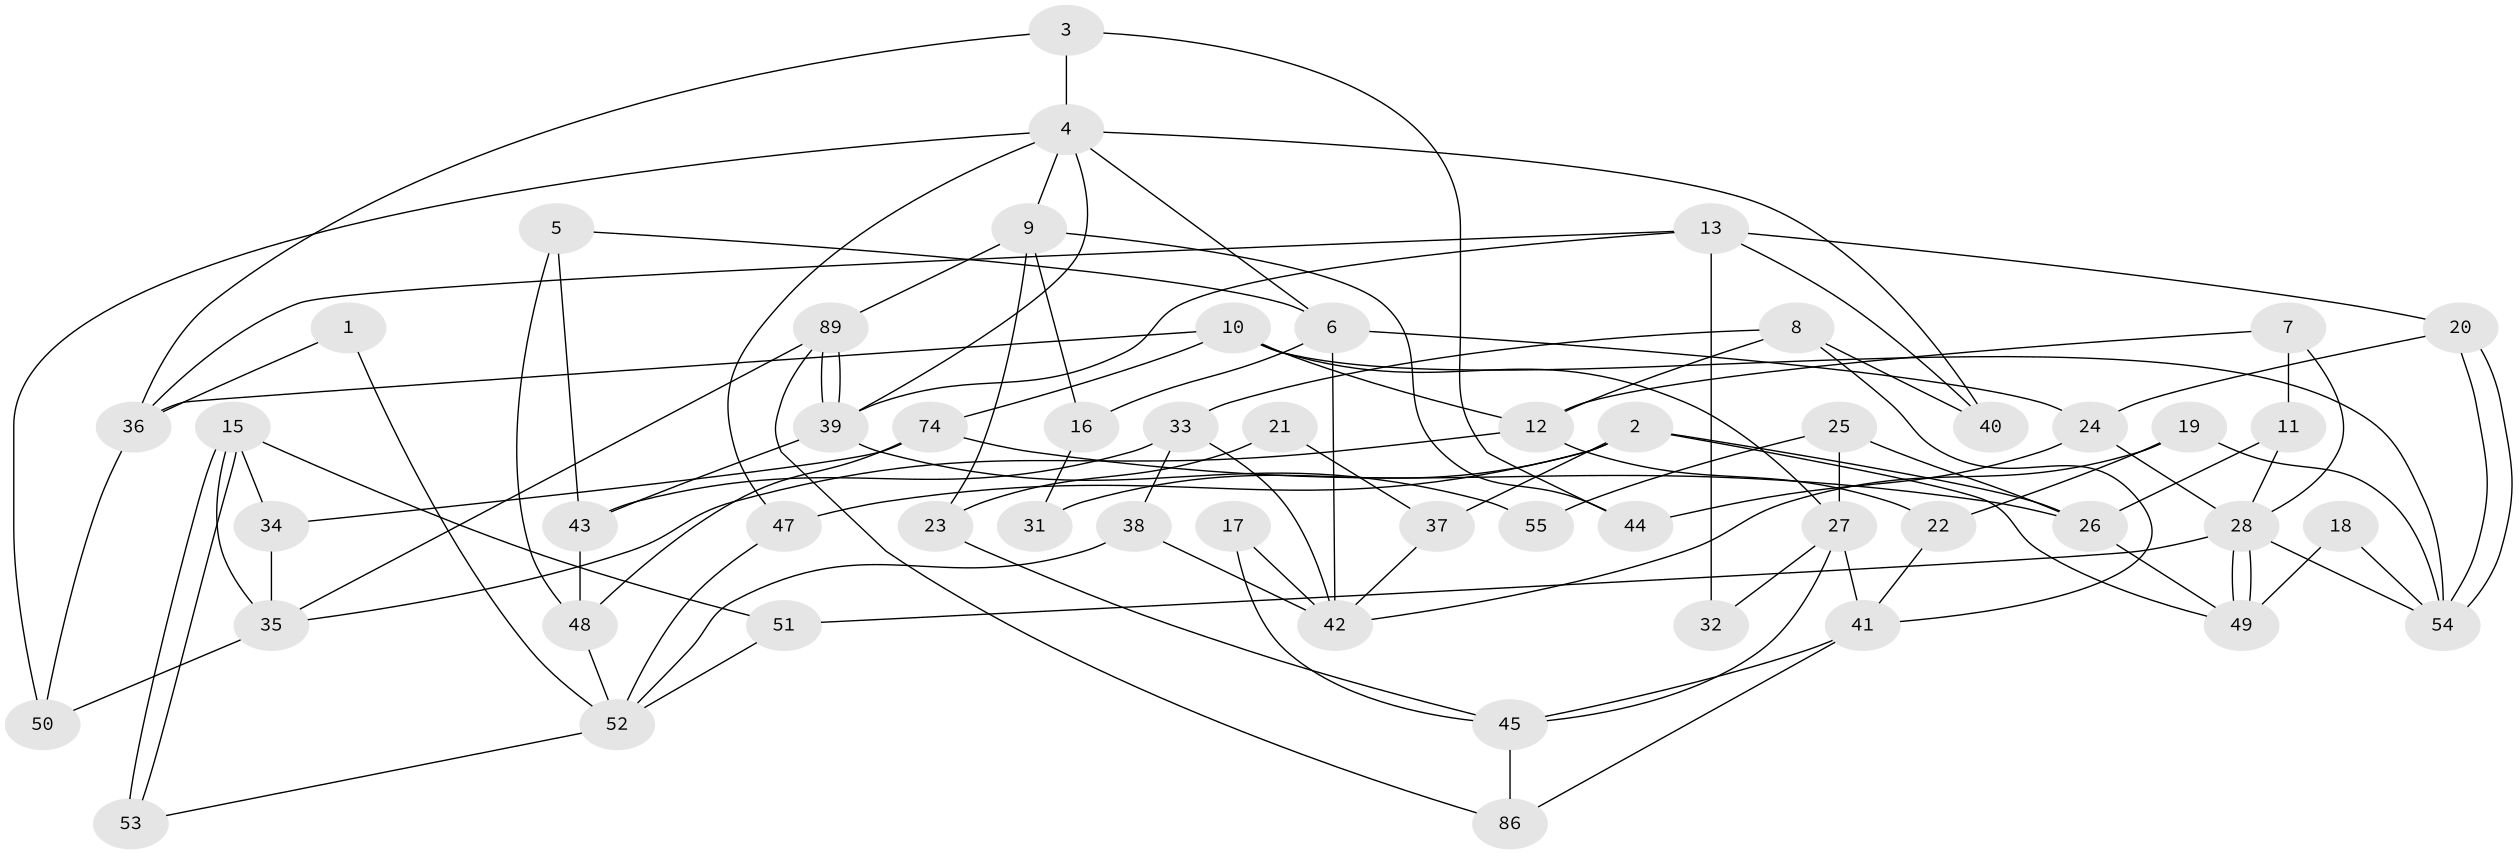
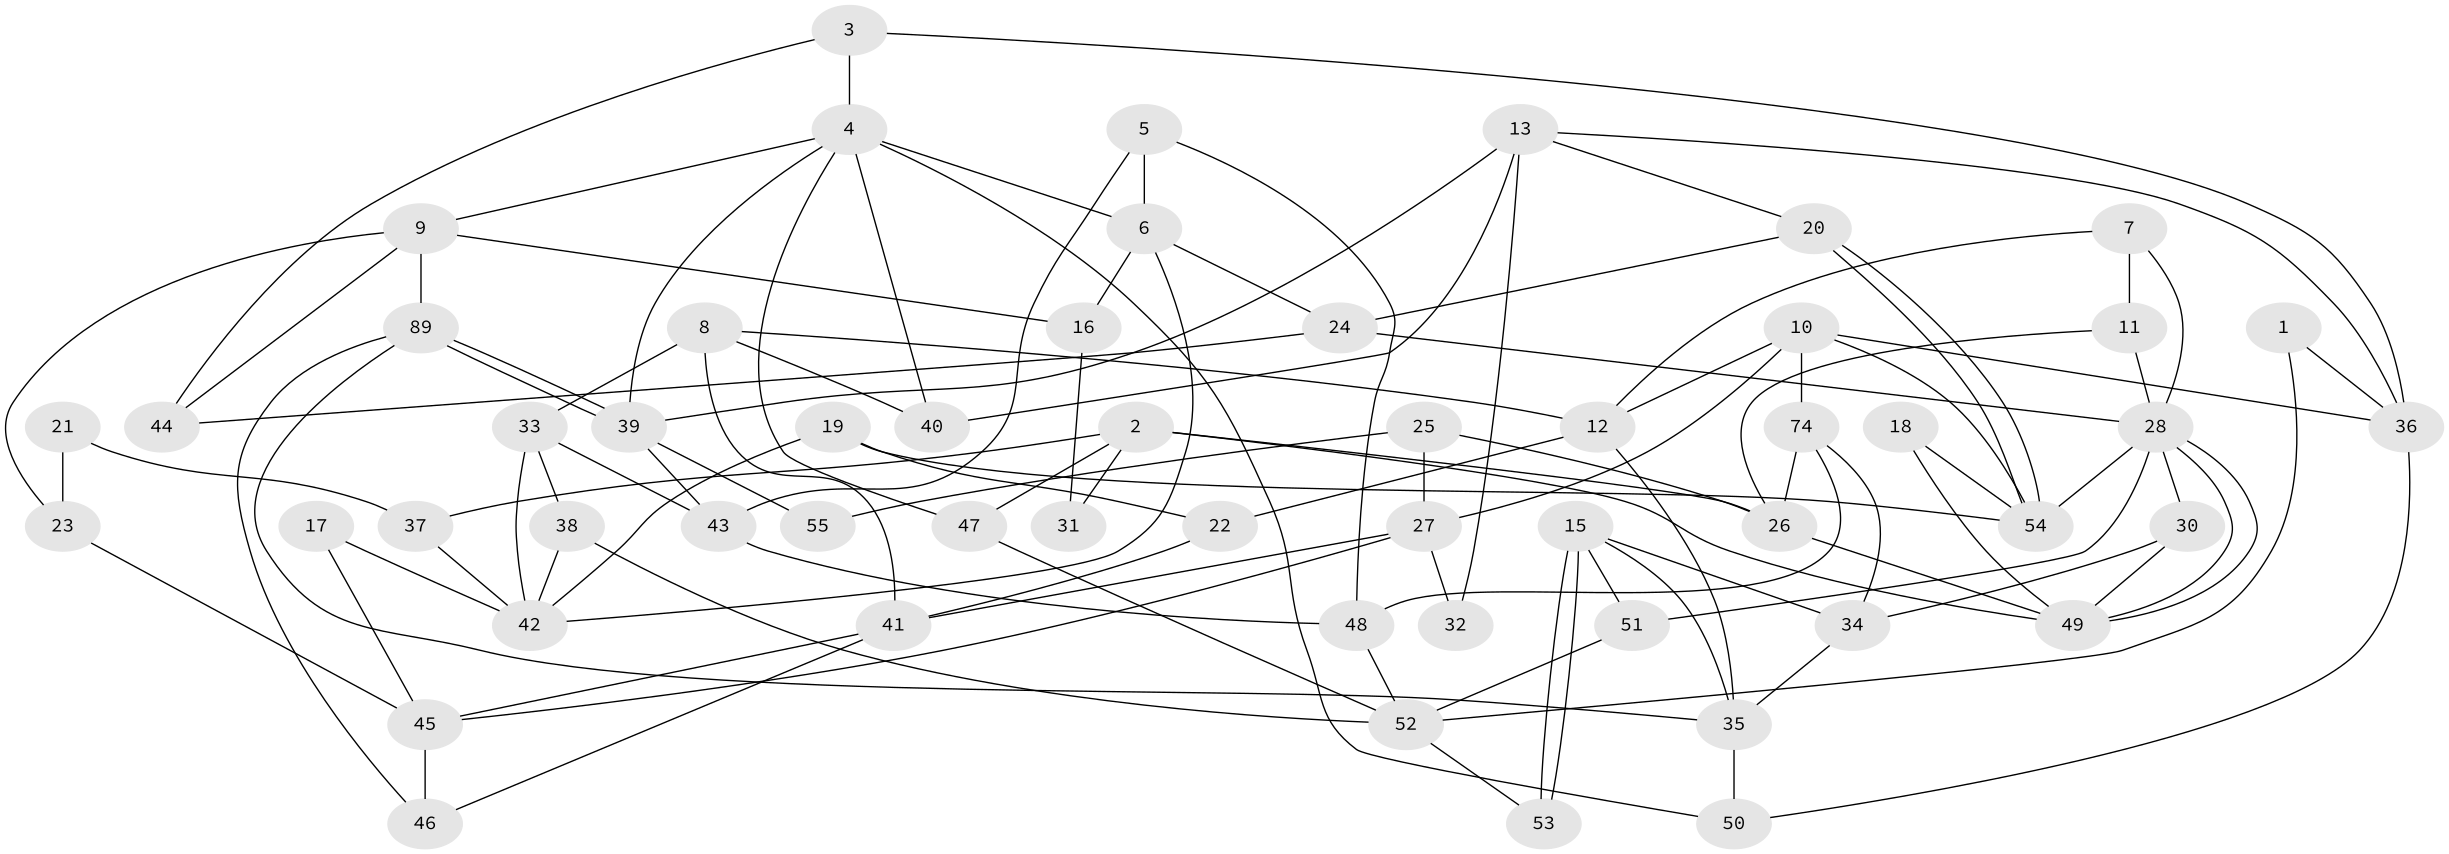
none -> (2187, 526)
(1510, 824) -> (425, 824)
